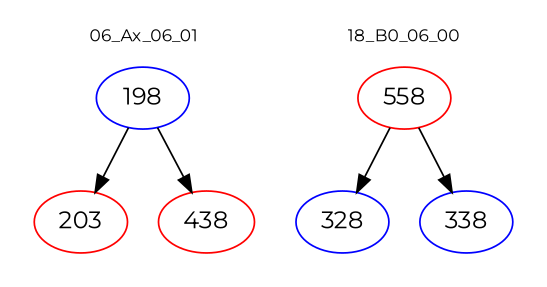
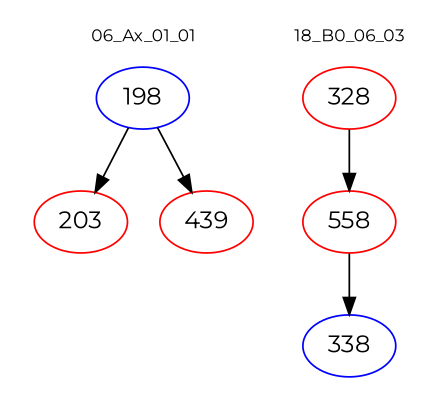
(145, 37) -> (144, 37)
(404, 37) -> (350, 37)
(377, 152) -> (349, 152)
(206, 222) -> (206, 222)
(342, 222) -> (349, 98)
